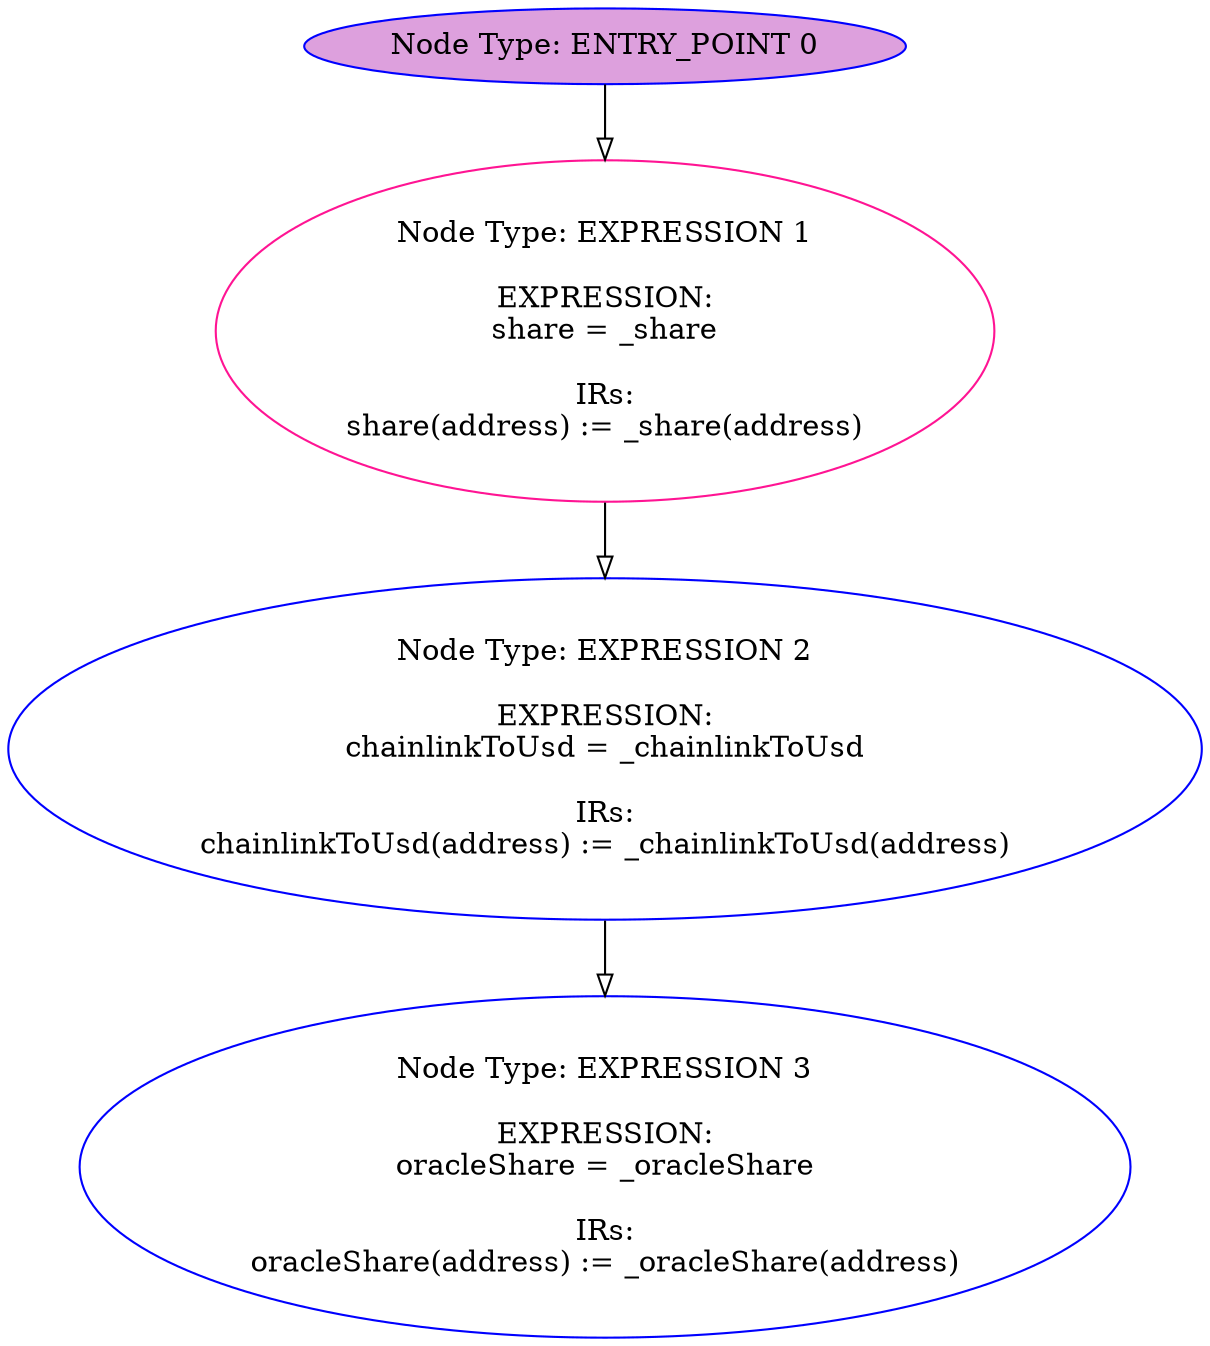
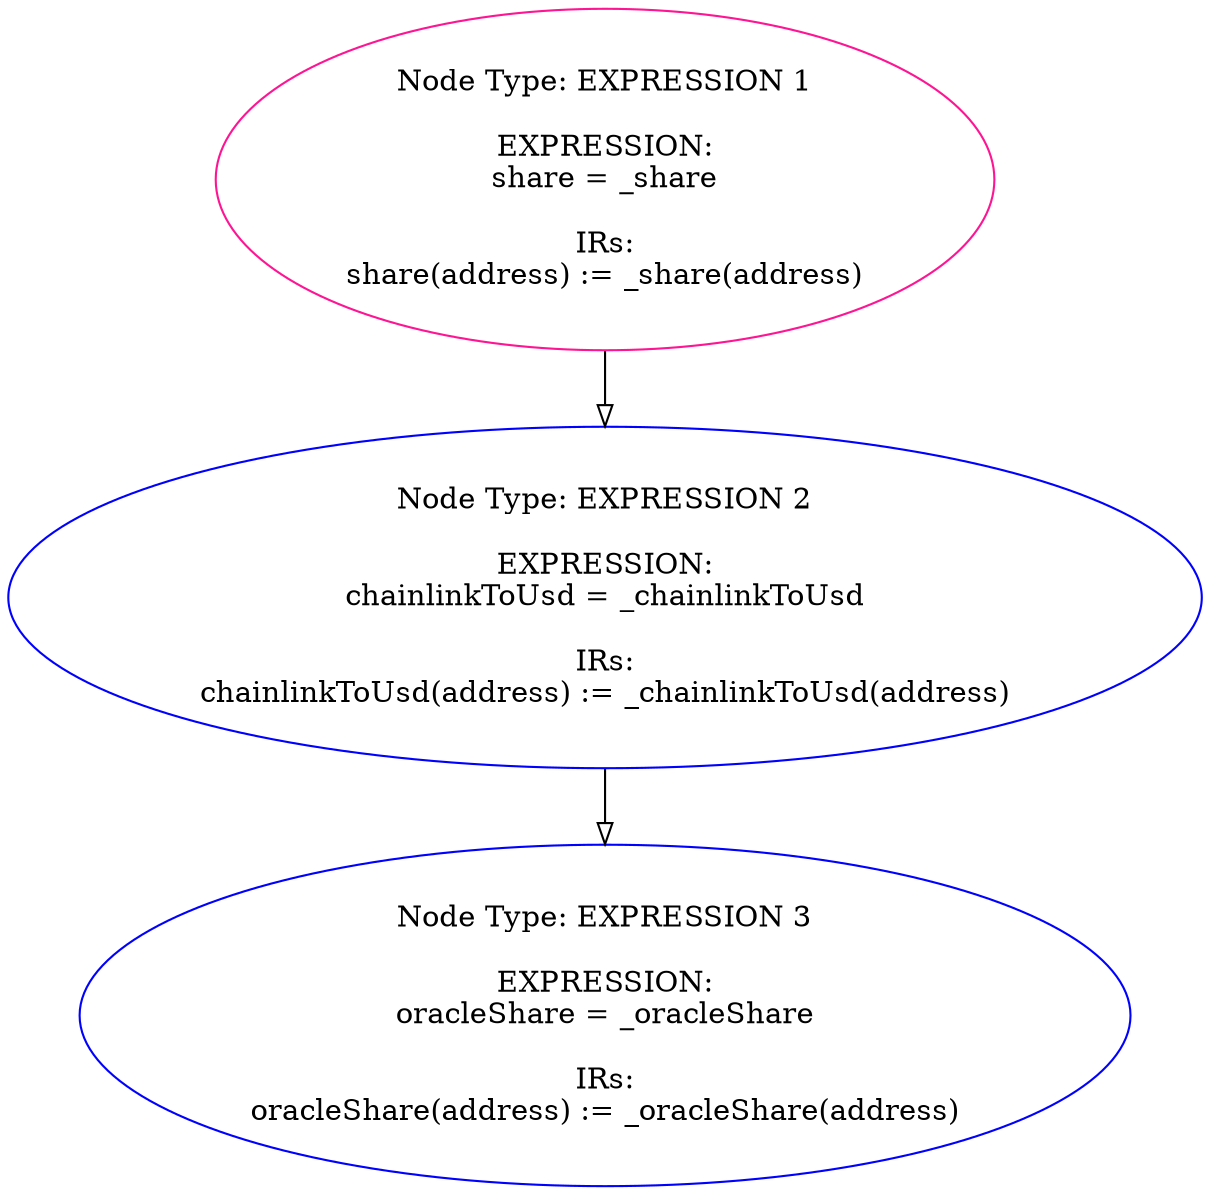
(605, 46) -> none
